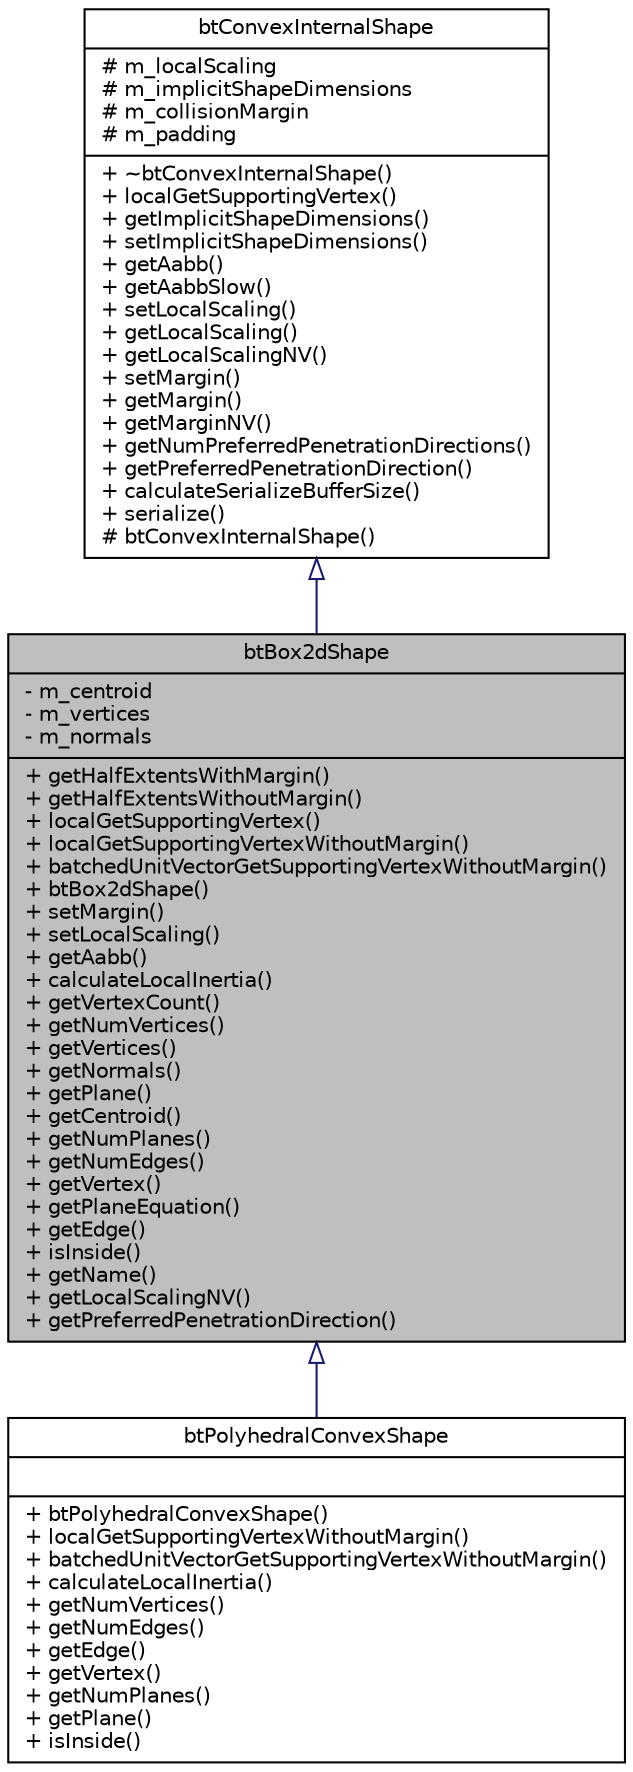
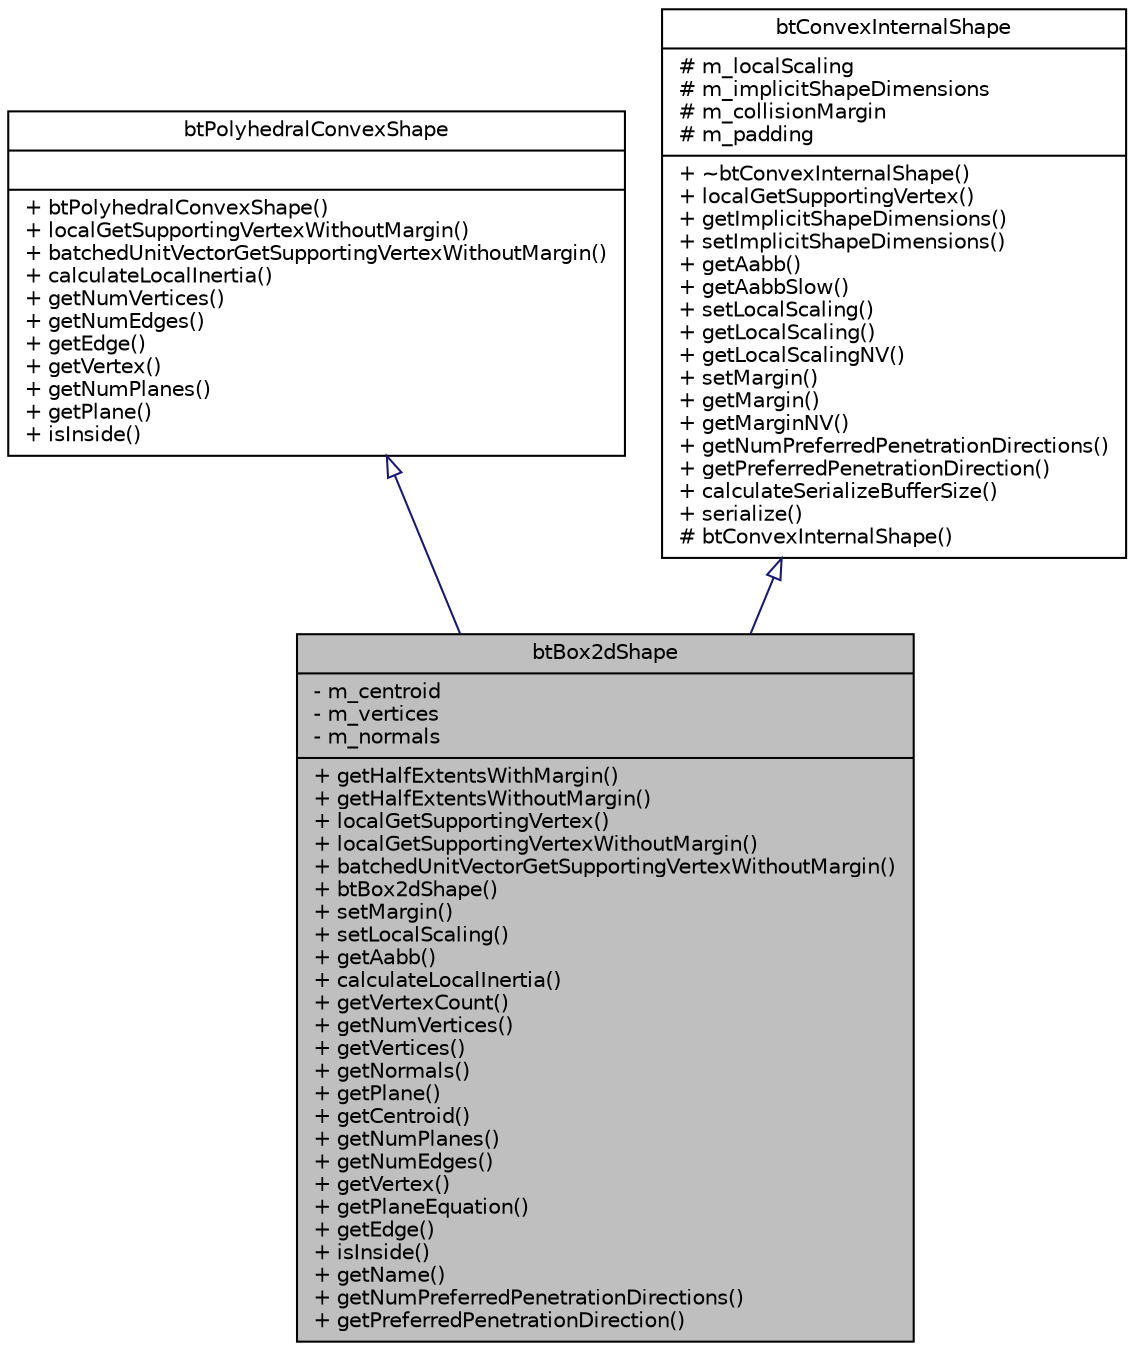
(138, 1298) -> (529, 1298)
(317, 1390) -> (428, 555)
